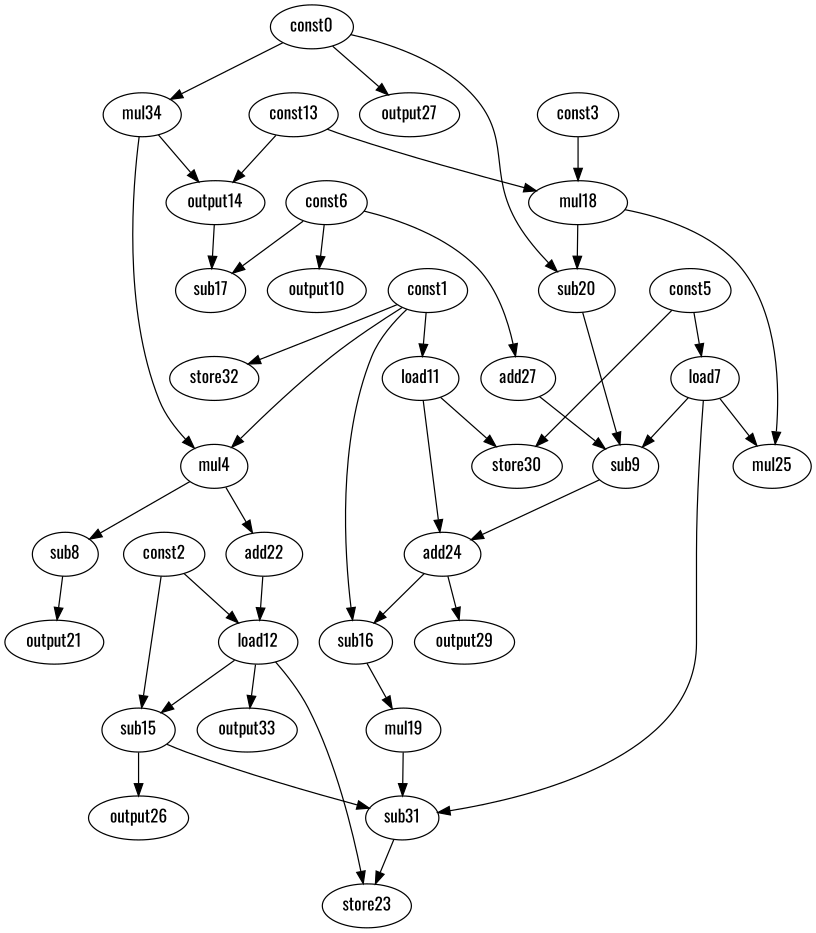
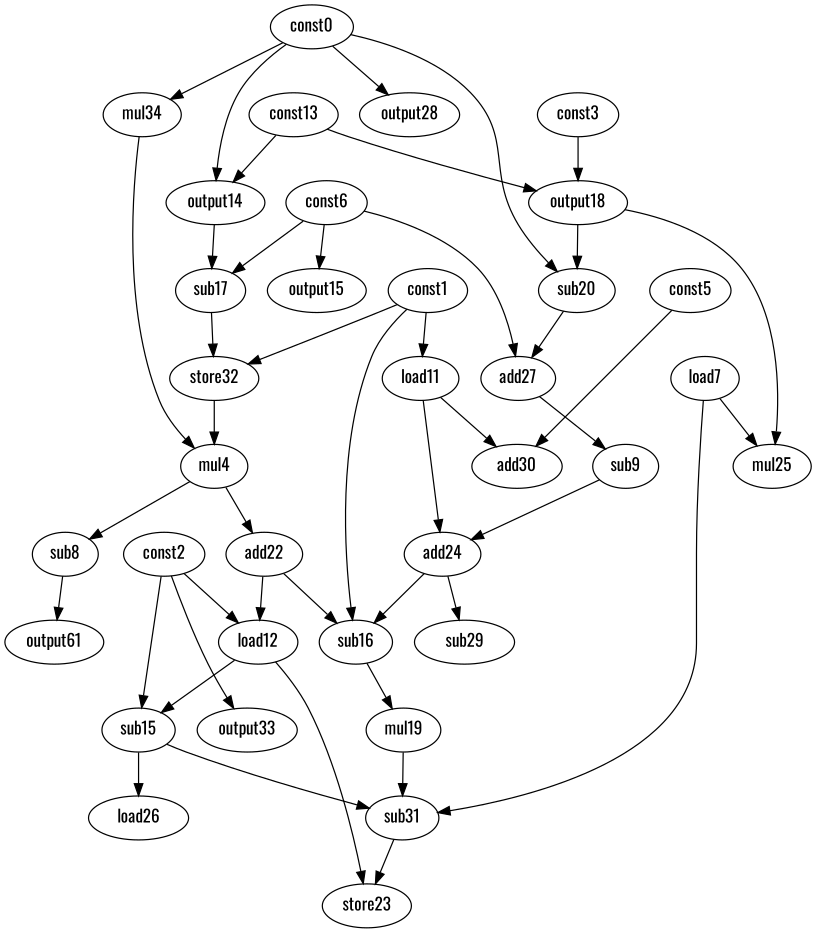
(410, 115) -> (410, 115)
(175, 154) -> (236, 97)
(578, 203) -> (578, 203)
(317, 291) -> (317, 291)
(697, 328) -> none
none -> (212, 329)
(318, 368) -> (214, 416)
(599, 369) -> (551, 329)
(670, 418) -> none
(517, 466) -> (517, 466)
none -> (306, 594)
(54, 642) -> (54, 642)
(465, 642) -> (465, 642)
(253, 680) -> (196, 638)
(139, 818) -> (139, 818)
